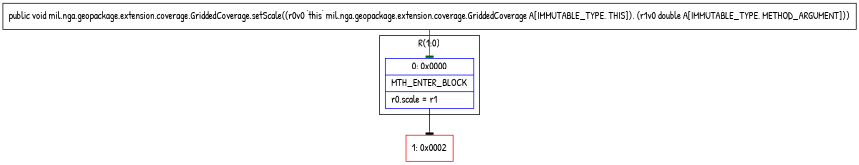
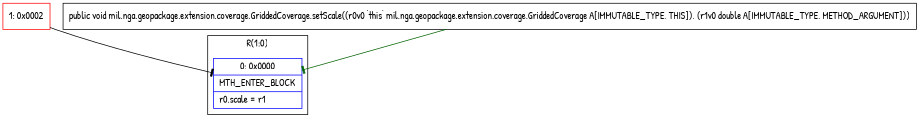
(430, 120) -> (129, 52)
